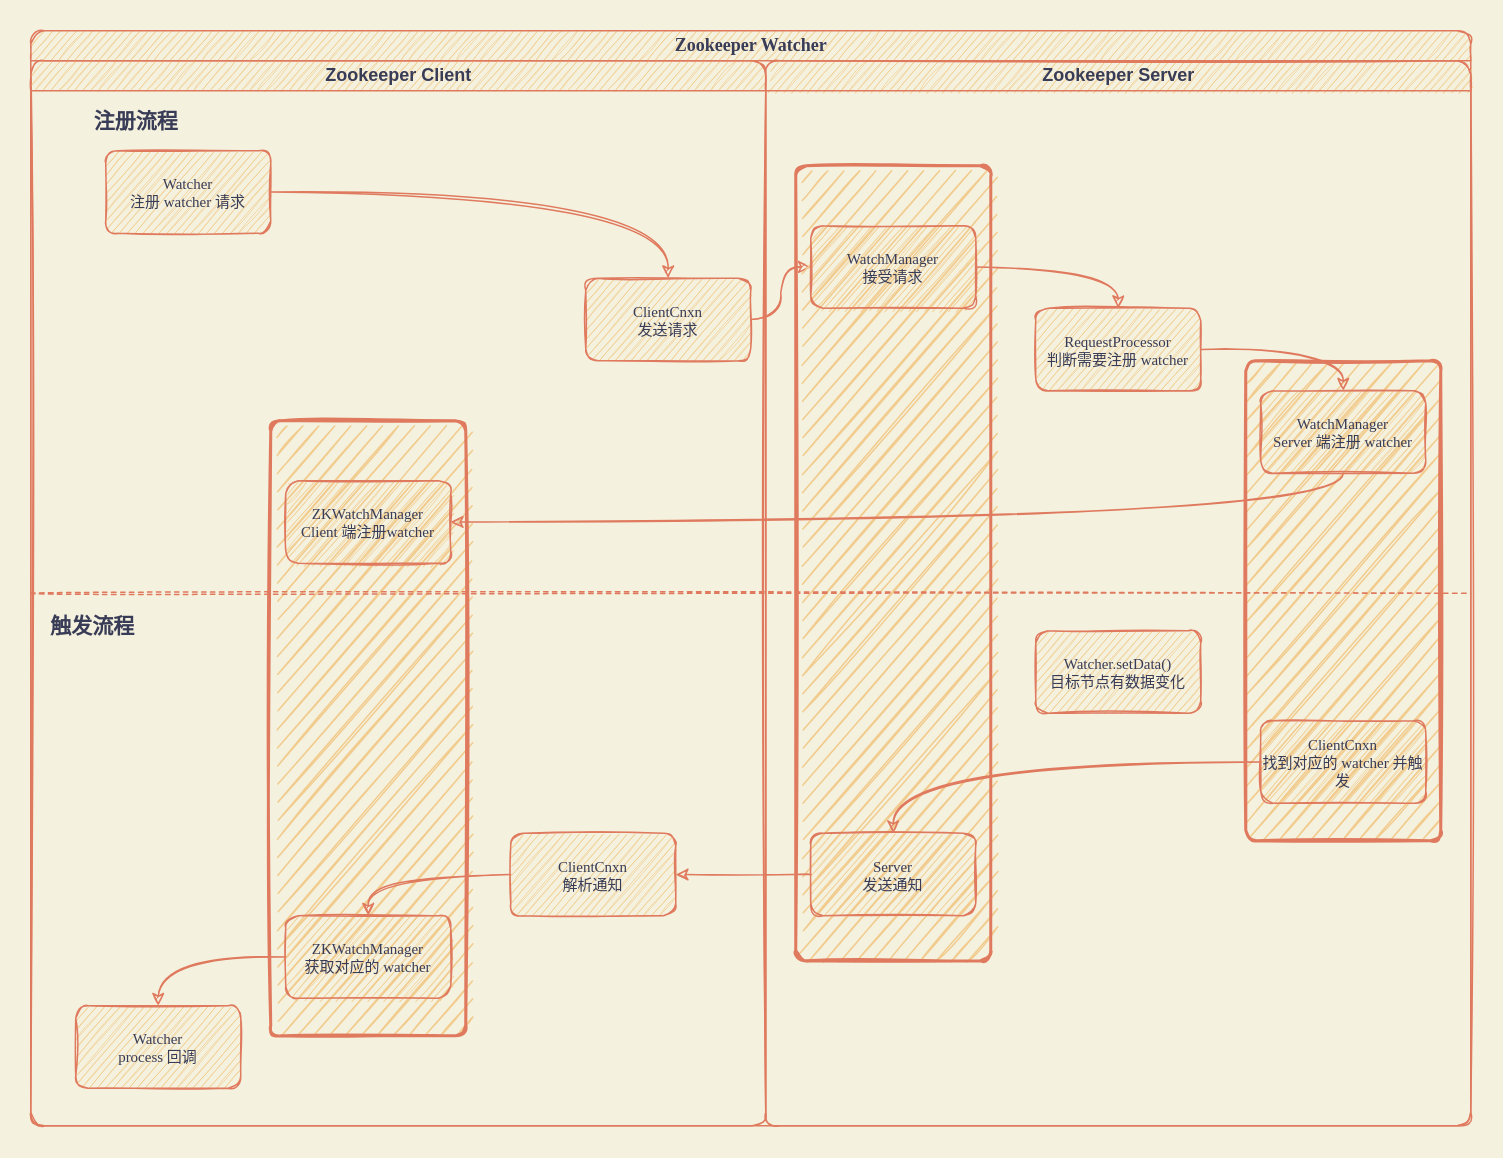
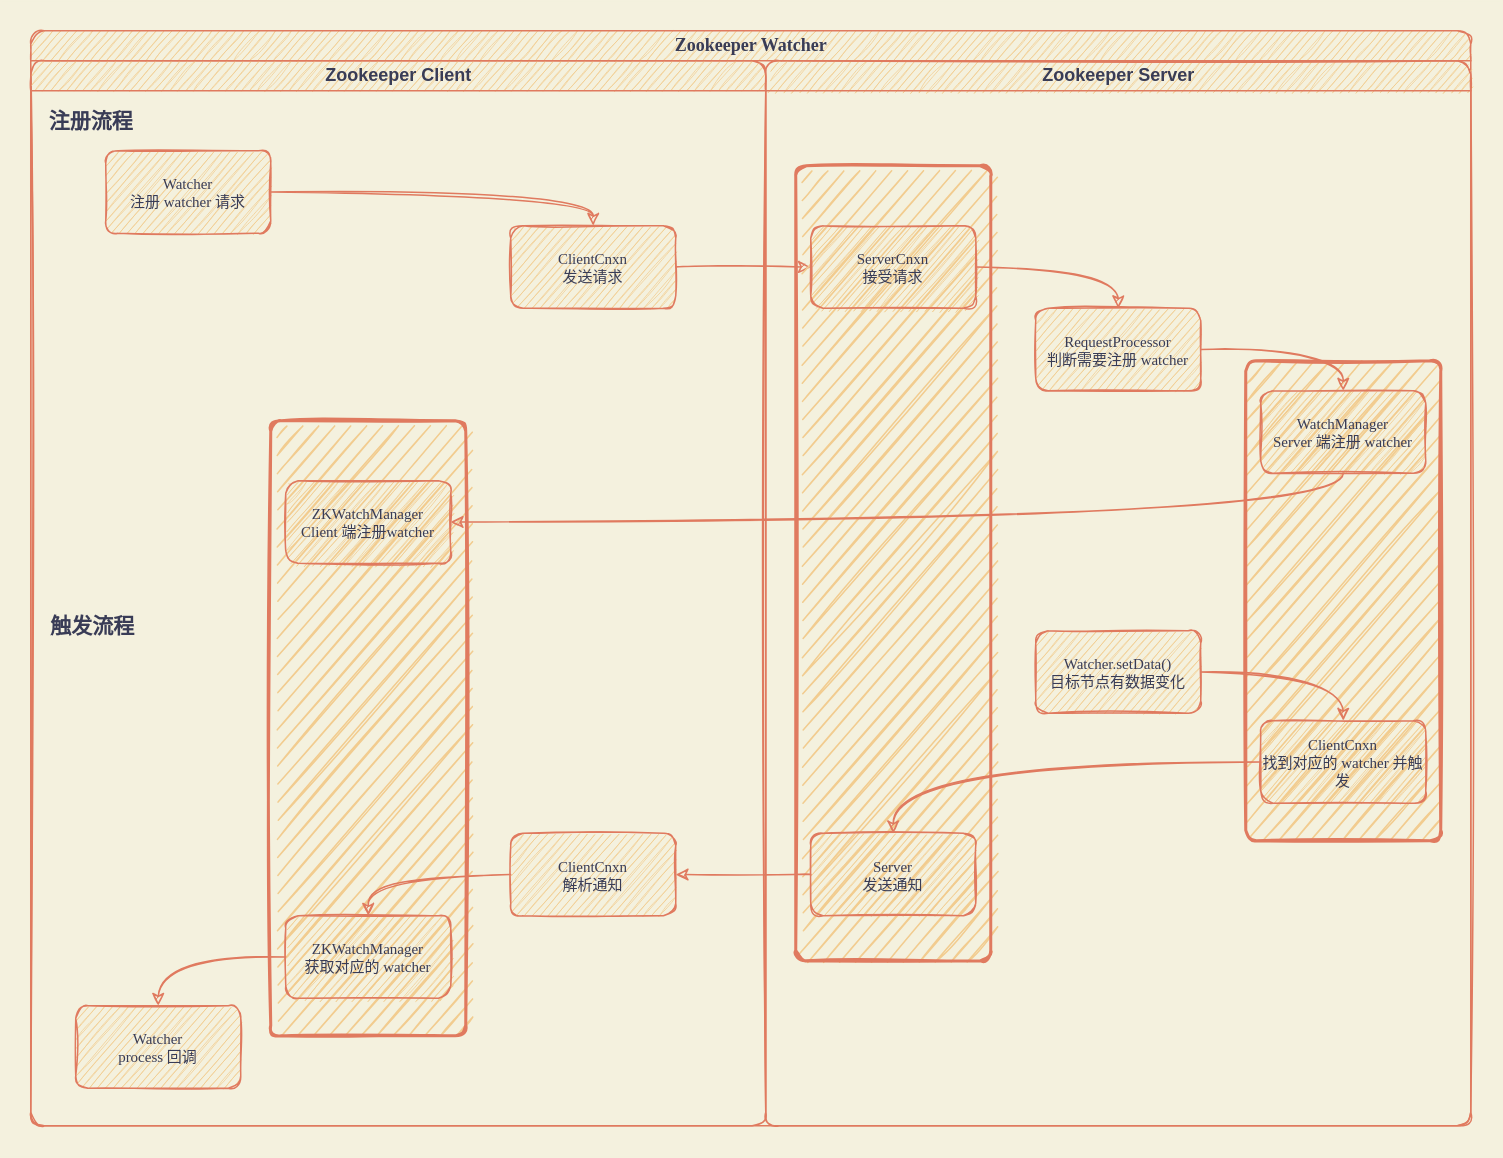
(136, 121) -> (91, 121)
(893, 268) -> (893, 268)
(668, 320) -> (593, 267)
(635, 593) -> none
none -> (1230, 672)
